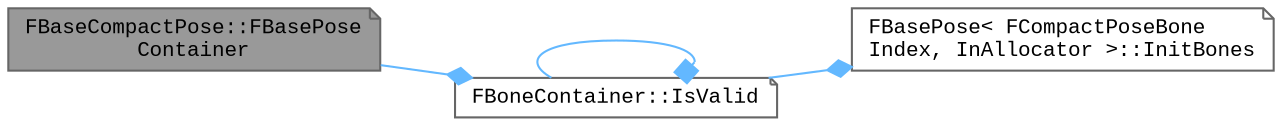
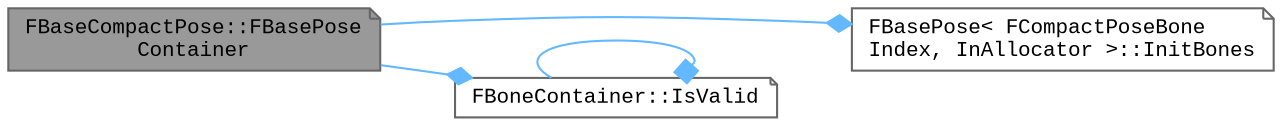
(798, 74) -> (603, 17)
